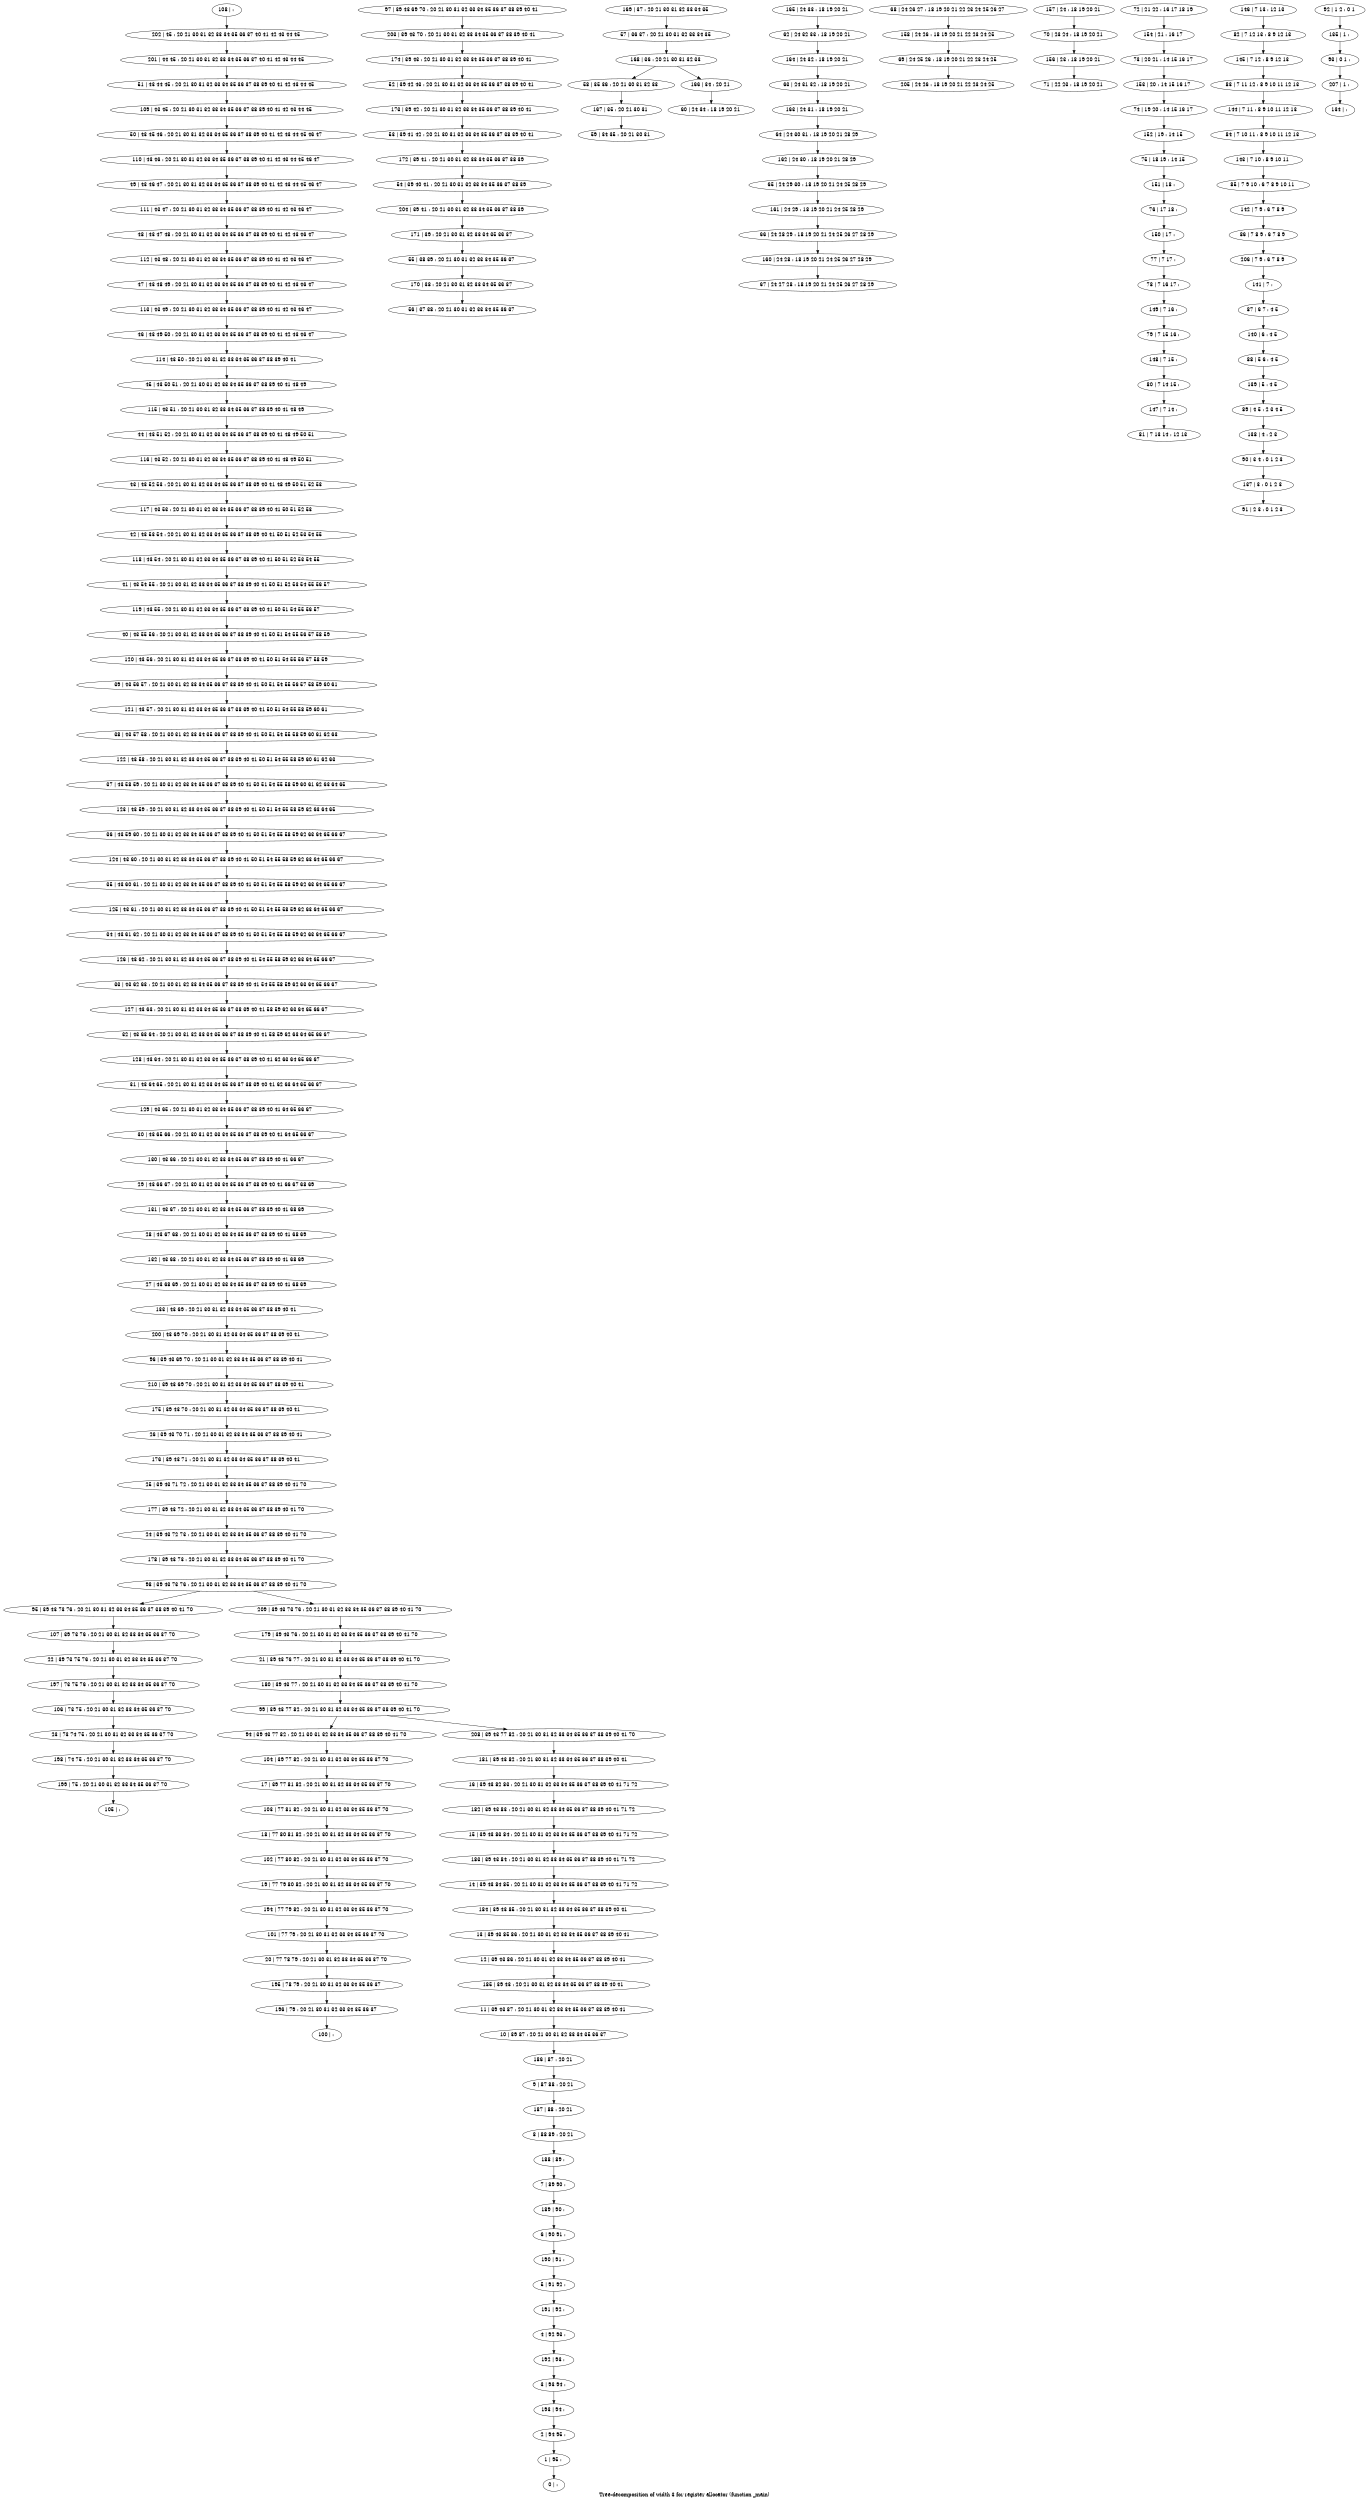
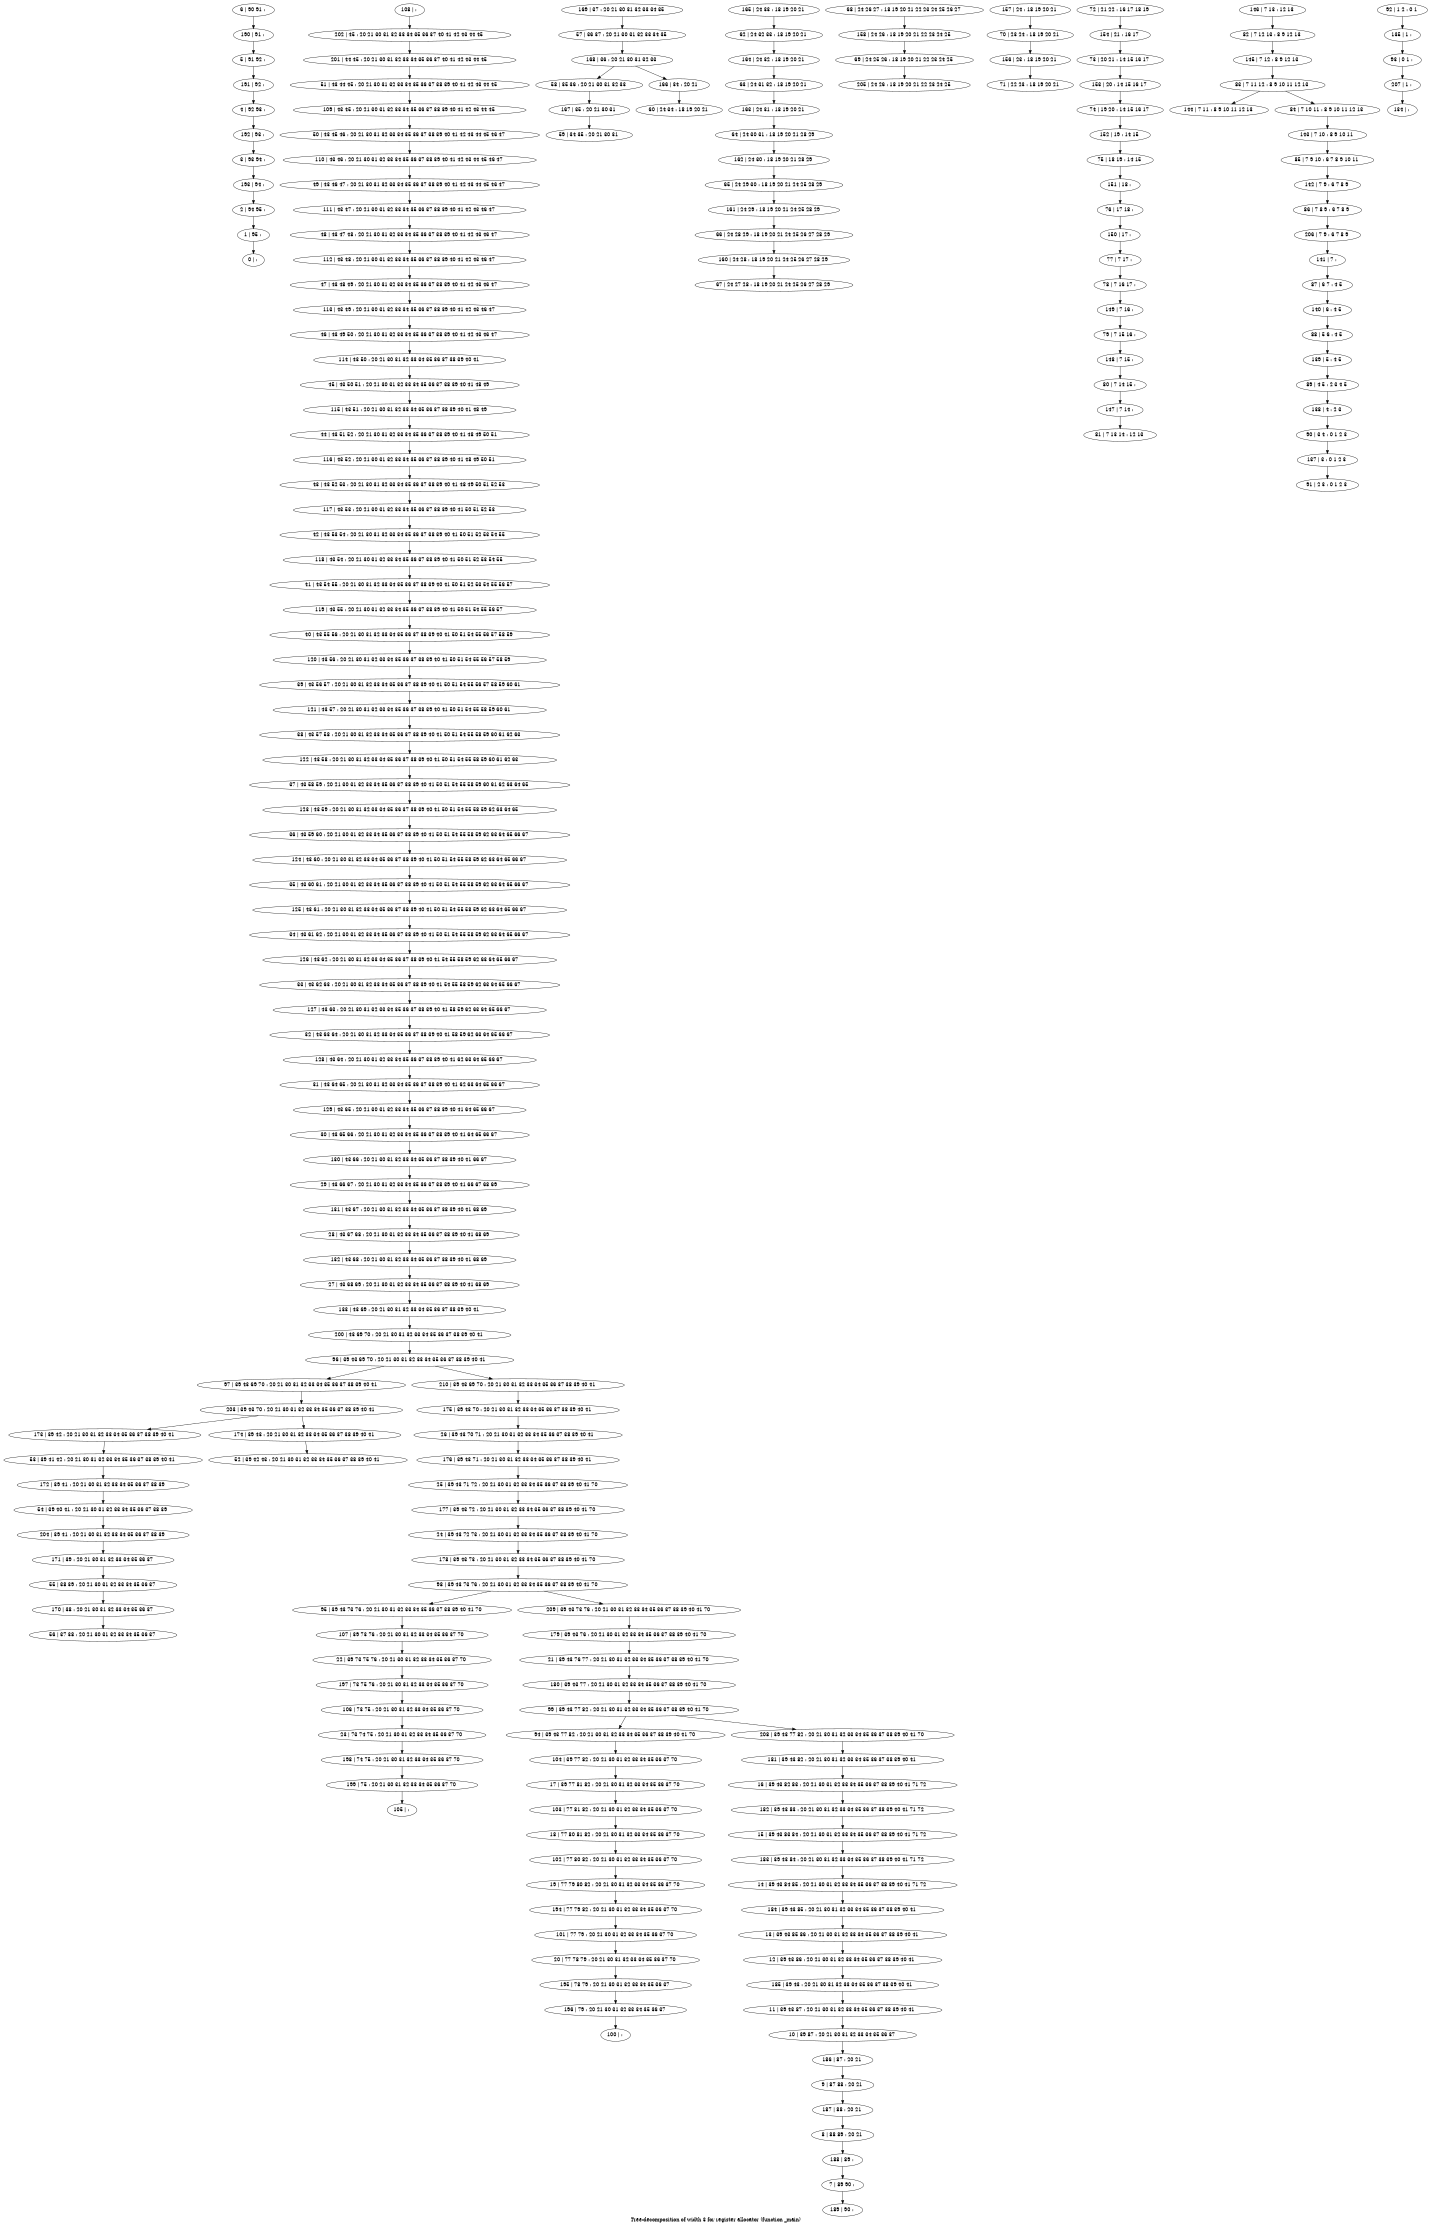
(462, 96) -> (205, 1422)
(1263, 121) -> (1298, 97)
none -> (357, 1372)
(554, 2221) -> none
